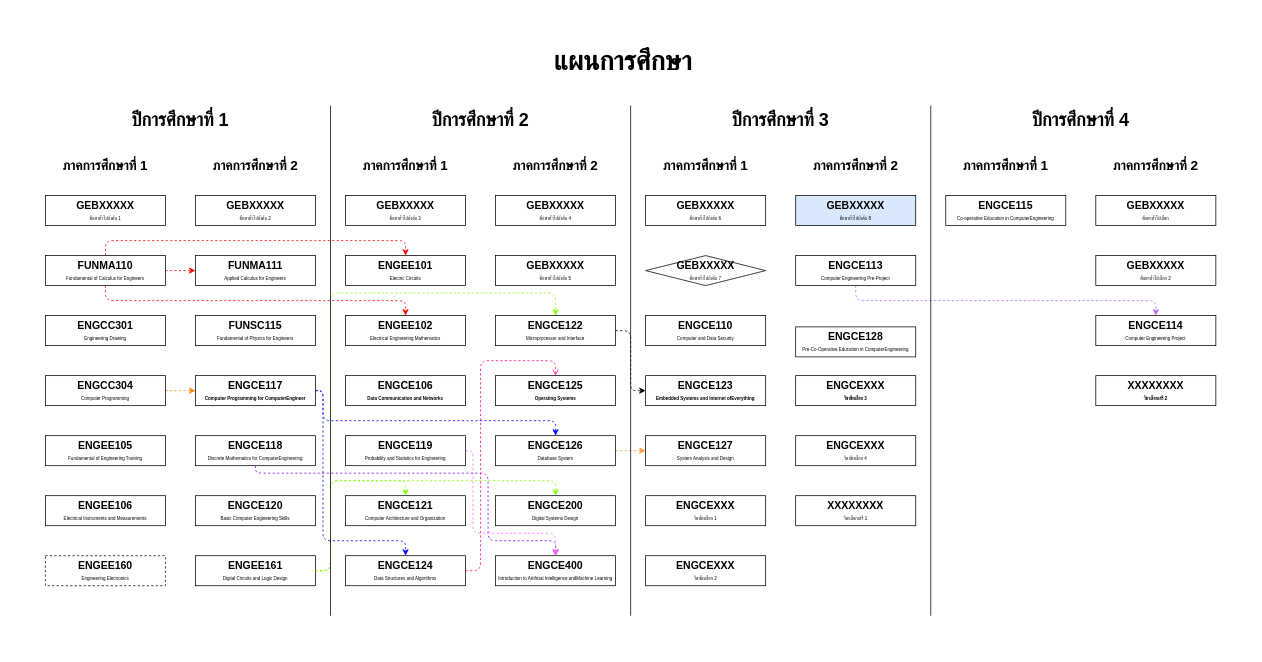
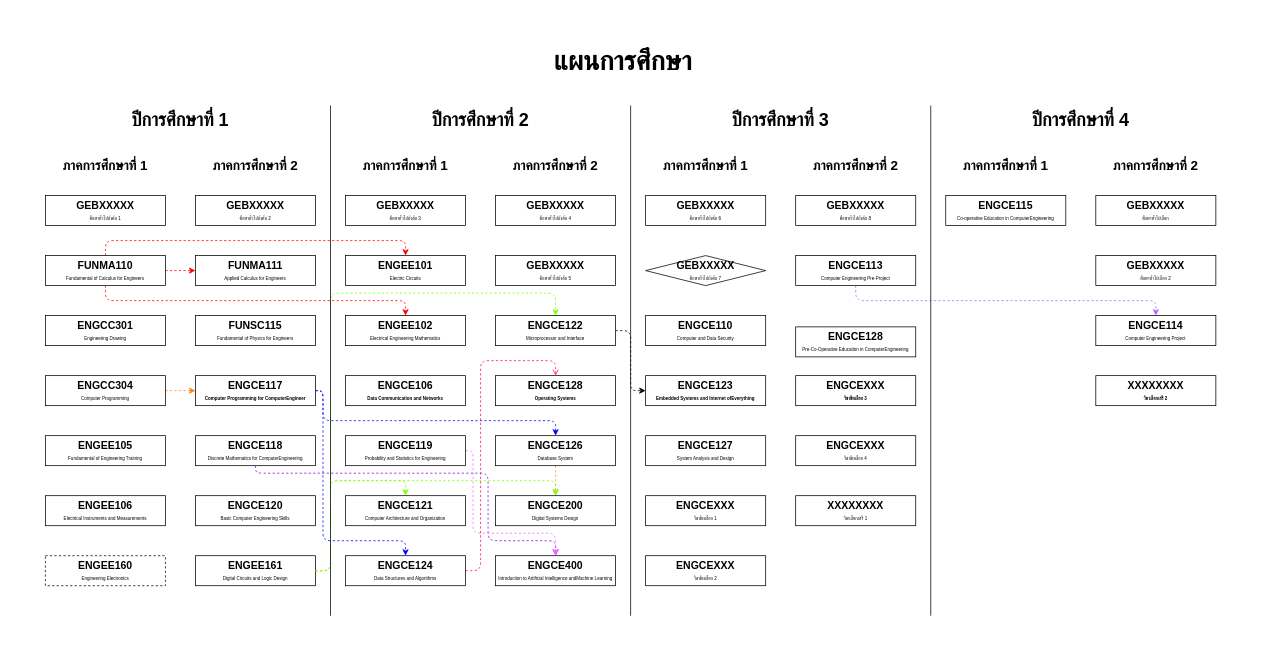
(855, 210) -> (855, 210)
(555, 390) -> (555, 390)
(627, 450) -> (555, 472)
